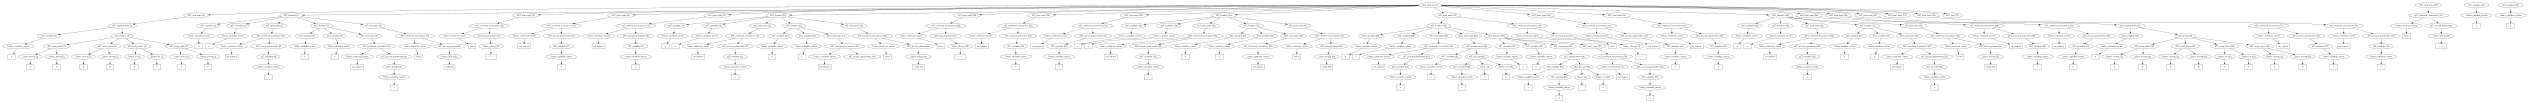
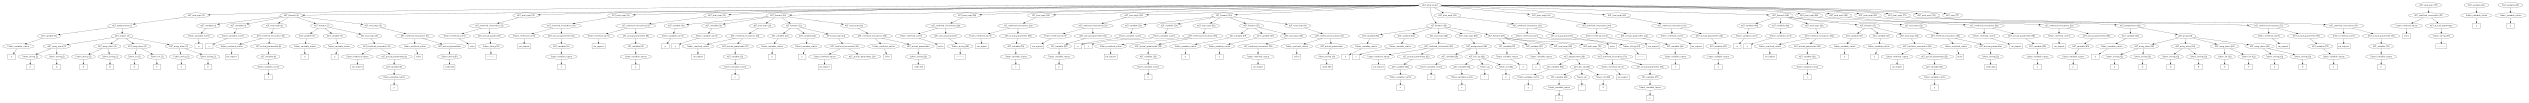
(1444, 20) -> (1432, 15)
none -> (2034, 21)
